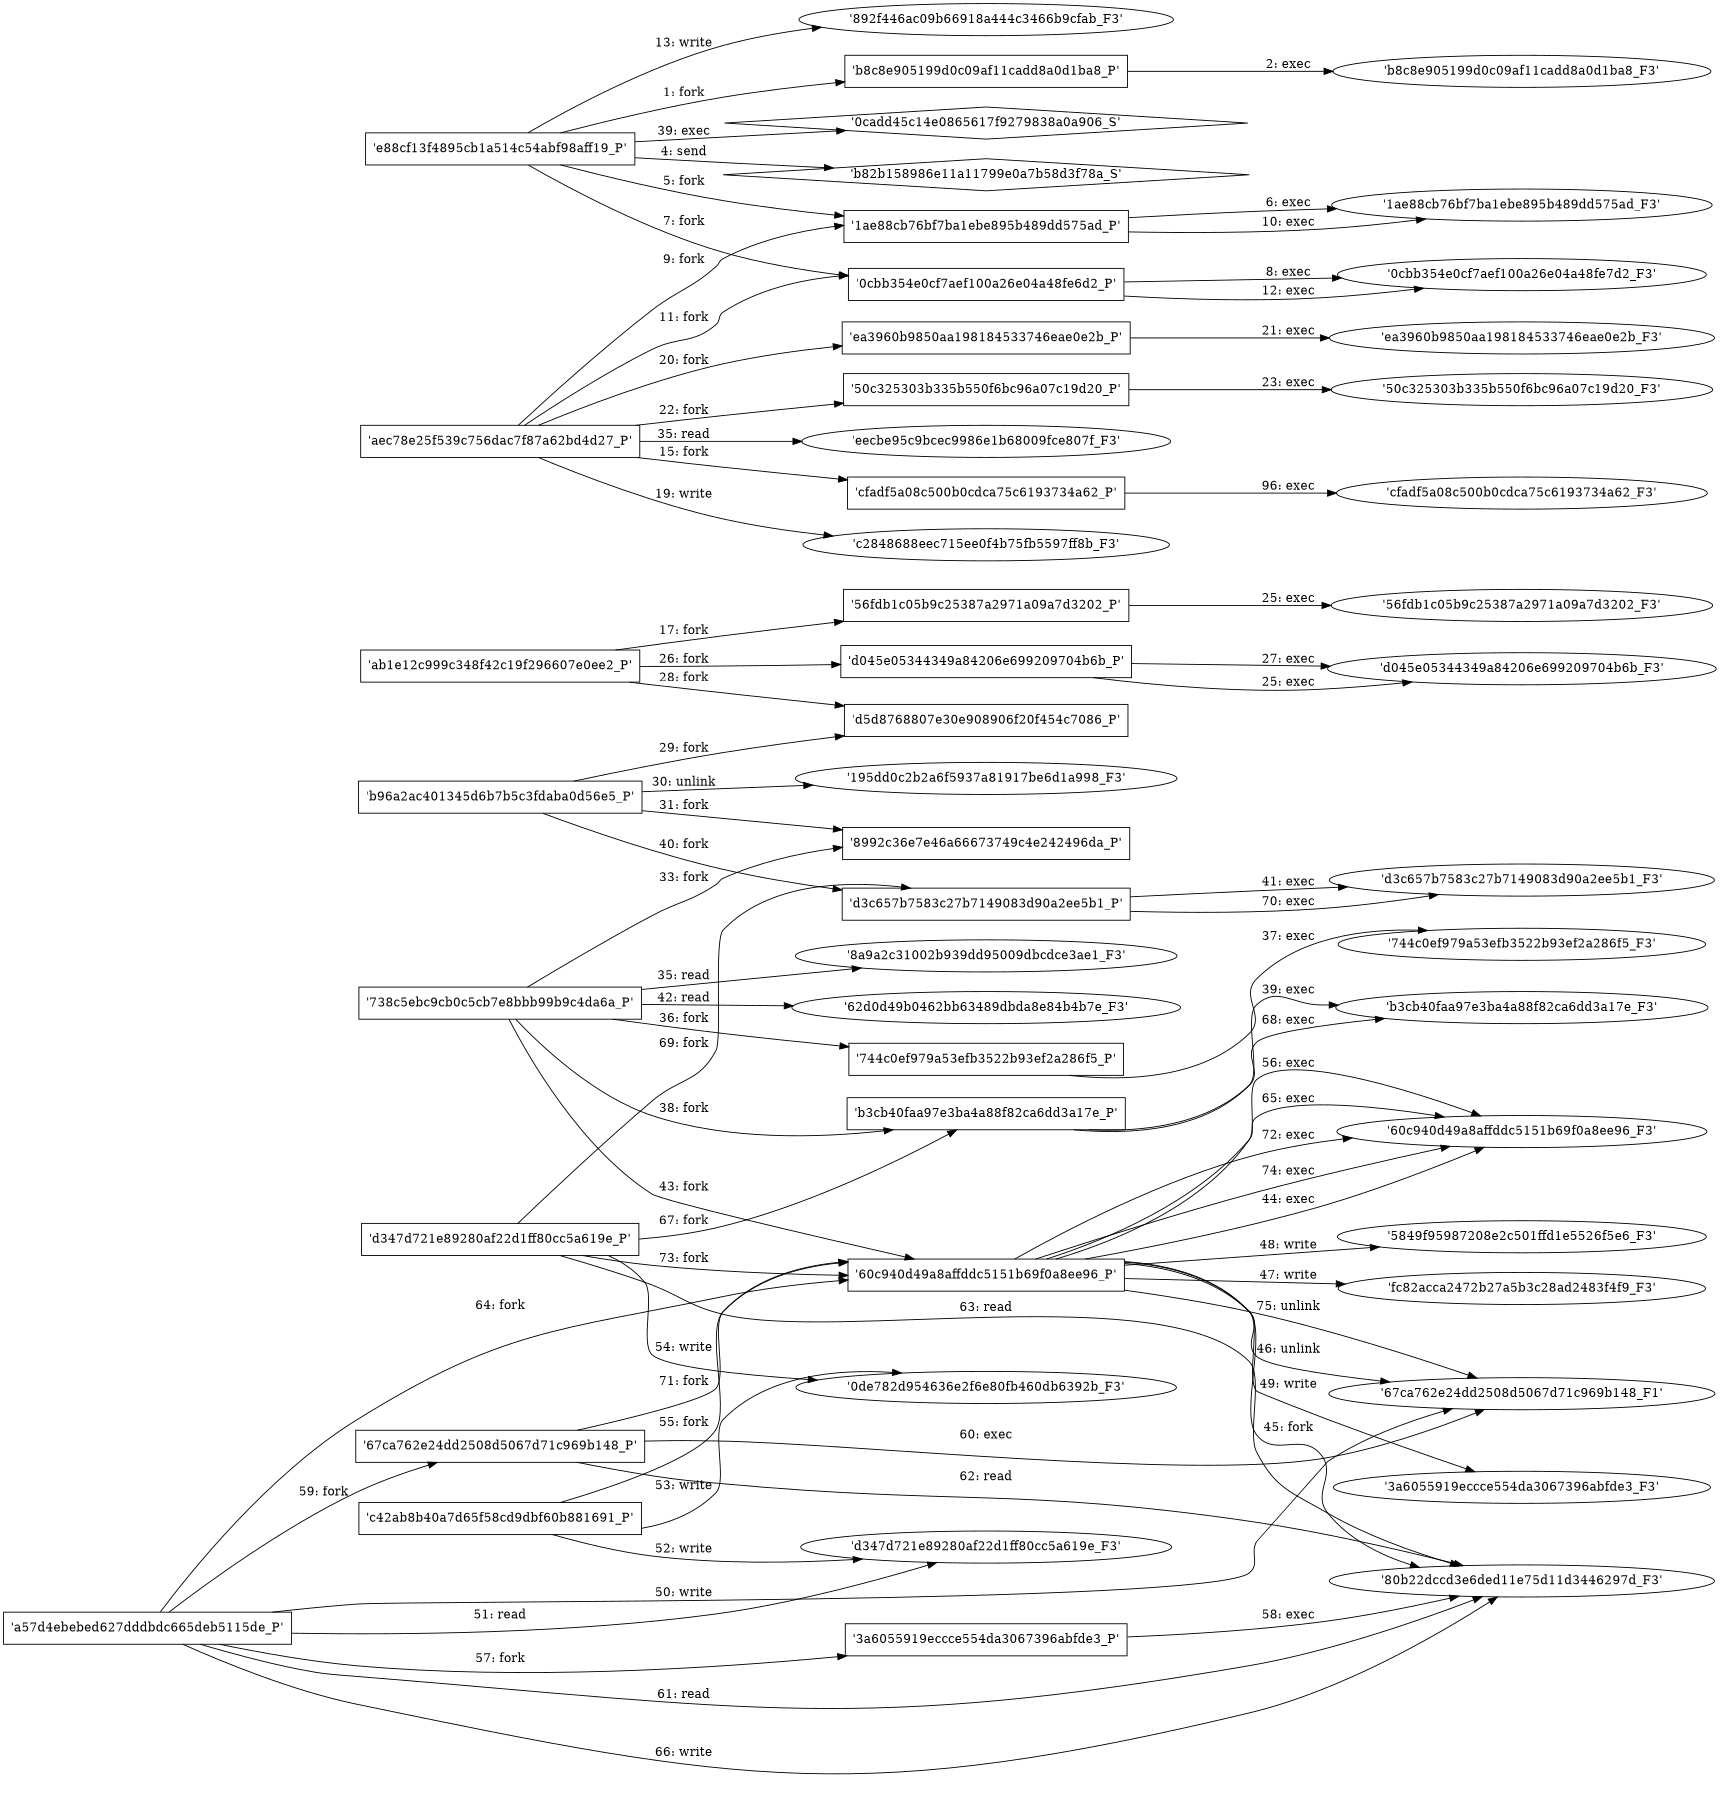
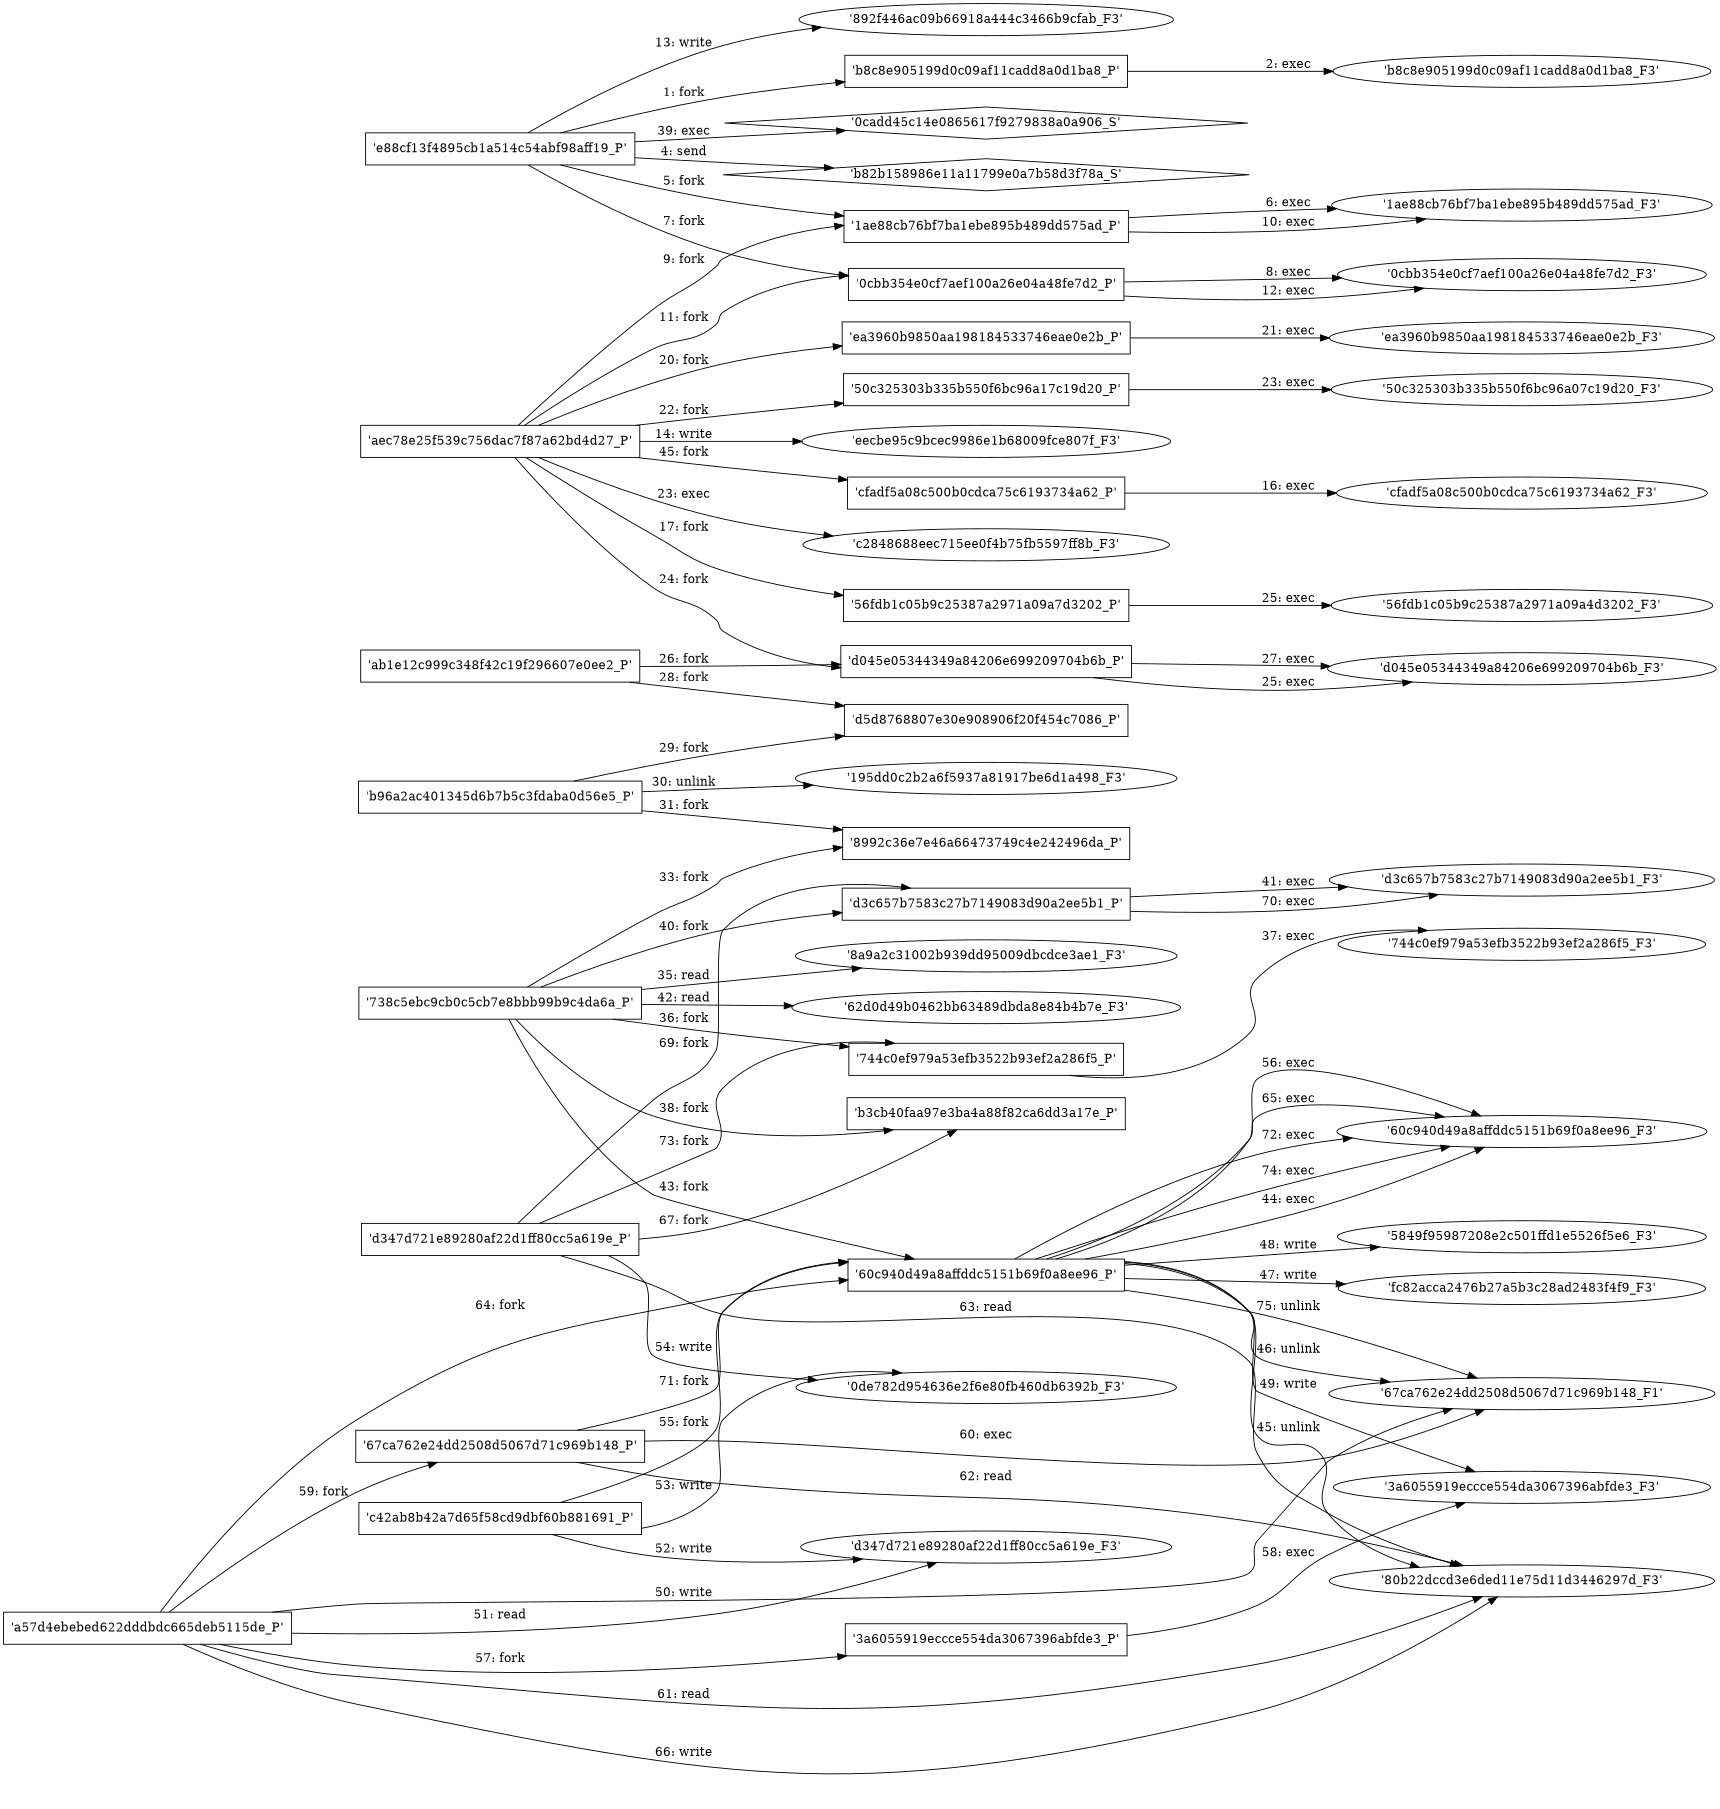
(986, 284) -> (986, 284)
(986, 390) -> (986, 390)
(684, 435) -> (684, 435)
(684, 453) -> (684, 453)
(1289, 486) -> (1289, 486)
(684, 494) -> (684, 494)
none -> (657, 590)
(1522, 605) -> (1522, 605)
(725, 636) -> (672, 546)
(986, 778) -> (986, 778)
(986, 844) -> (986, 844)
(686, 860) -> (684, 939)
(1522, 1008) -> none
(710, 1270) -> (721, 1138)
(1522, 1288) -> (1522, 1288)
(1289, 1428) -> (1289, 1428)
(500, 1519) -> (500, 1519)
(1290, 1626) -> (1294, 1579)
(148, 1628) -> (148, 1628)
